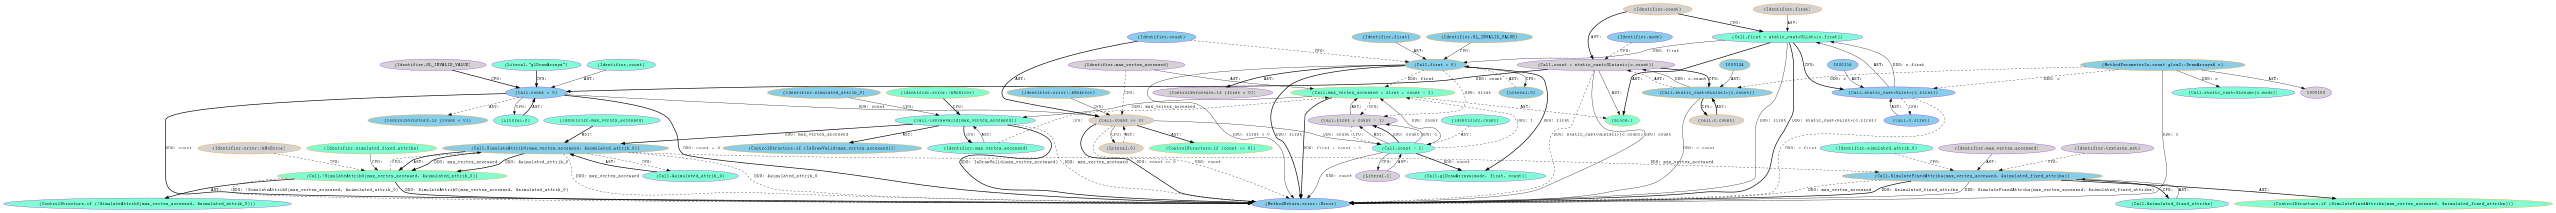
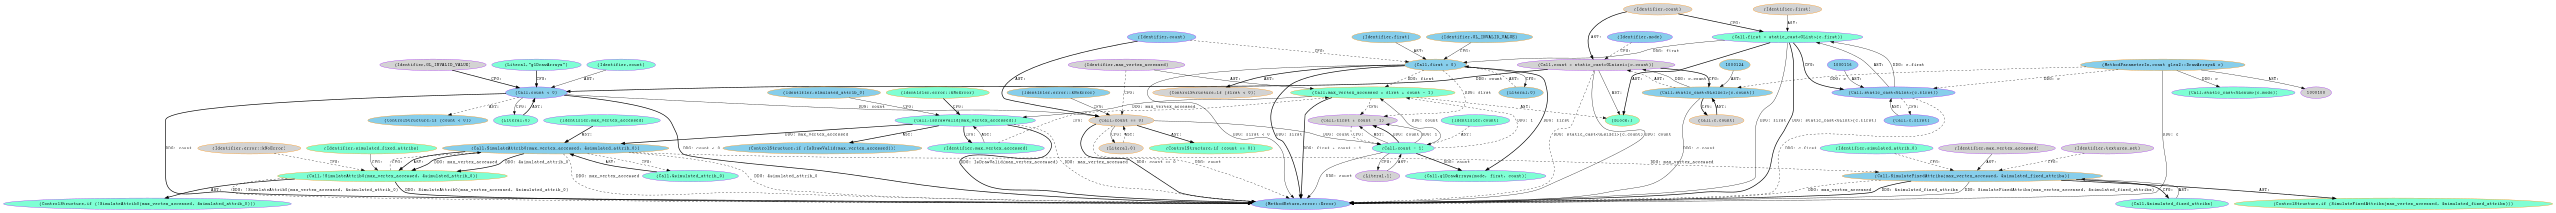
(1213, 93) -> (1213, 93)
(1350, 107) -> none
